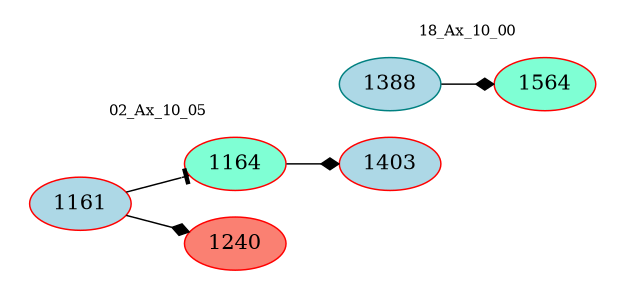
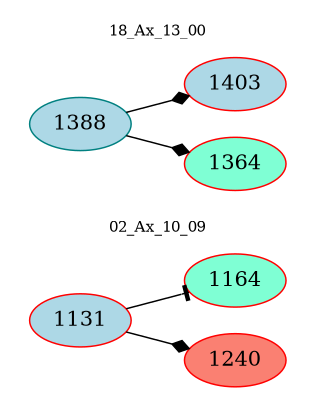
(468, 32) -> (158, 32)
(545, 84) -> (235, 164)
(158, 111) -> (158, 228)
(307, 164) -> (149, 106)
(80, 204) -> (80, 320)
